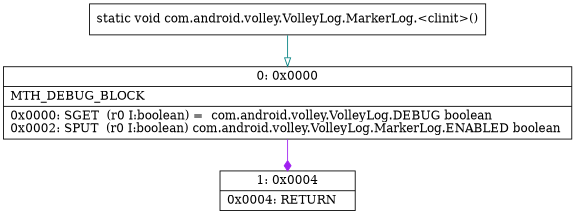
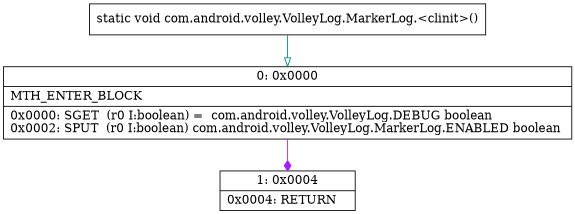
(78, 96) -> (77, 96)
